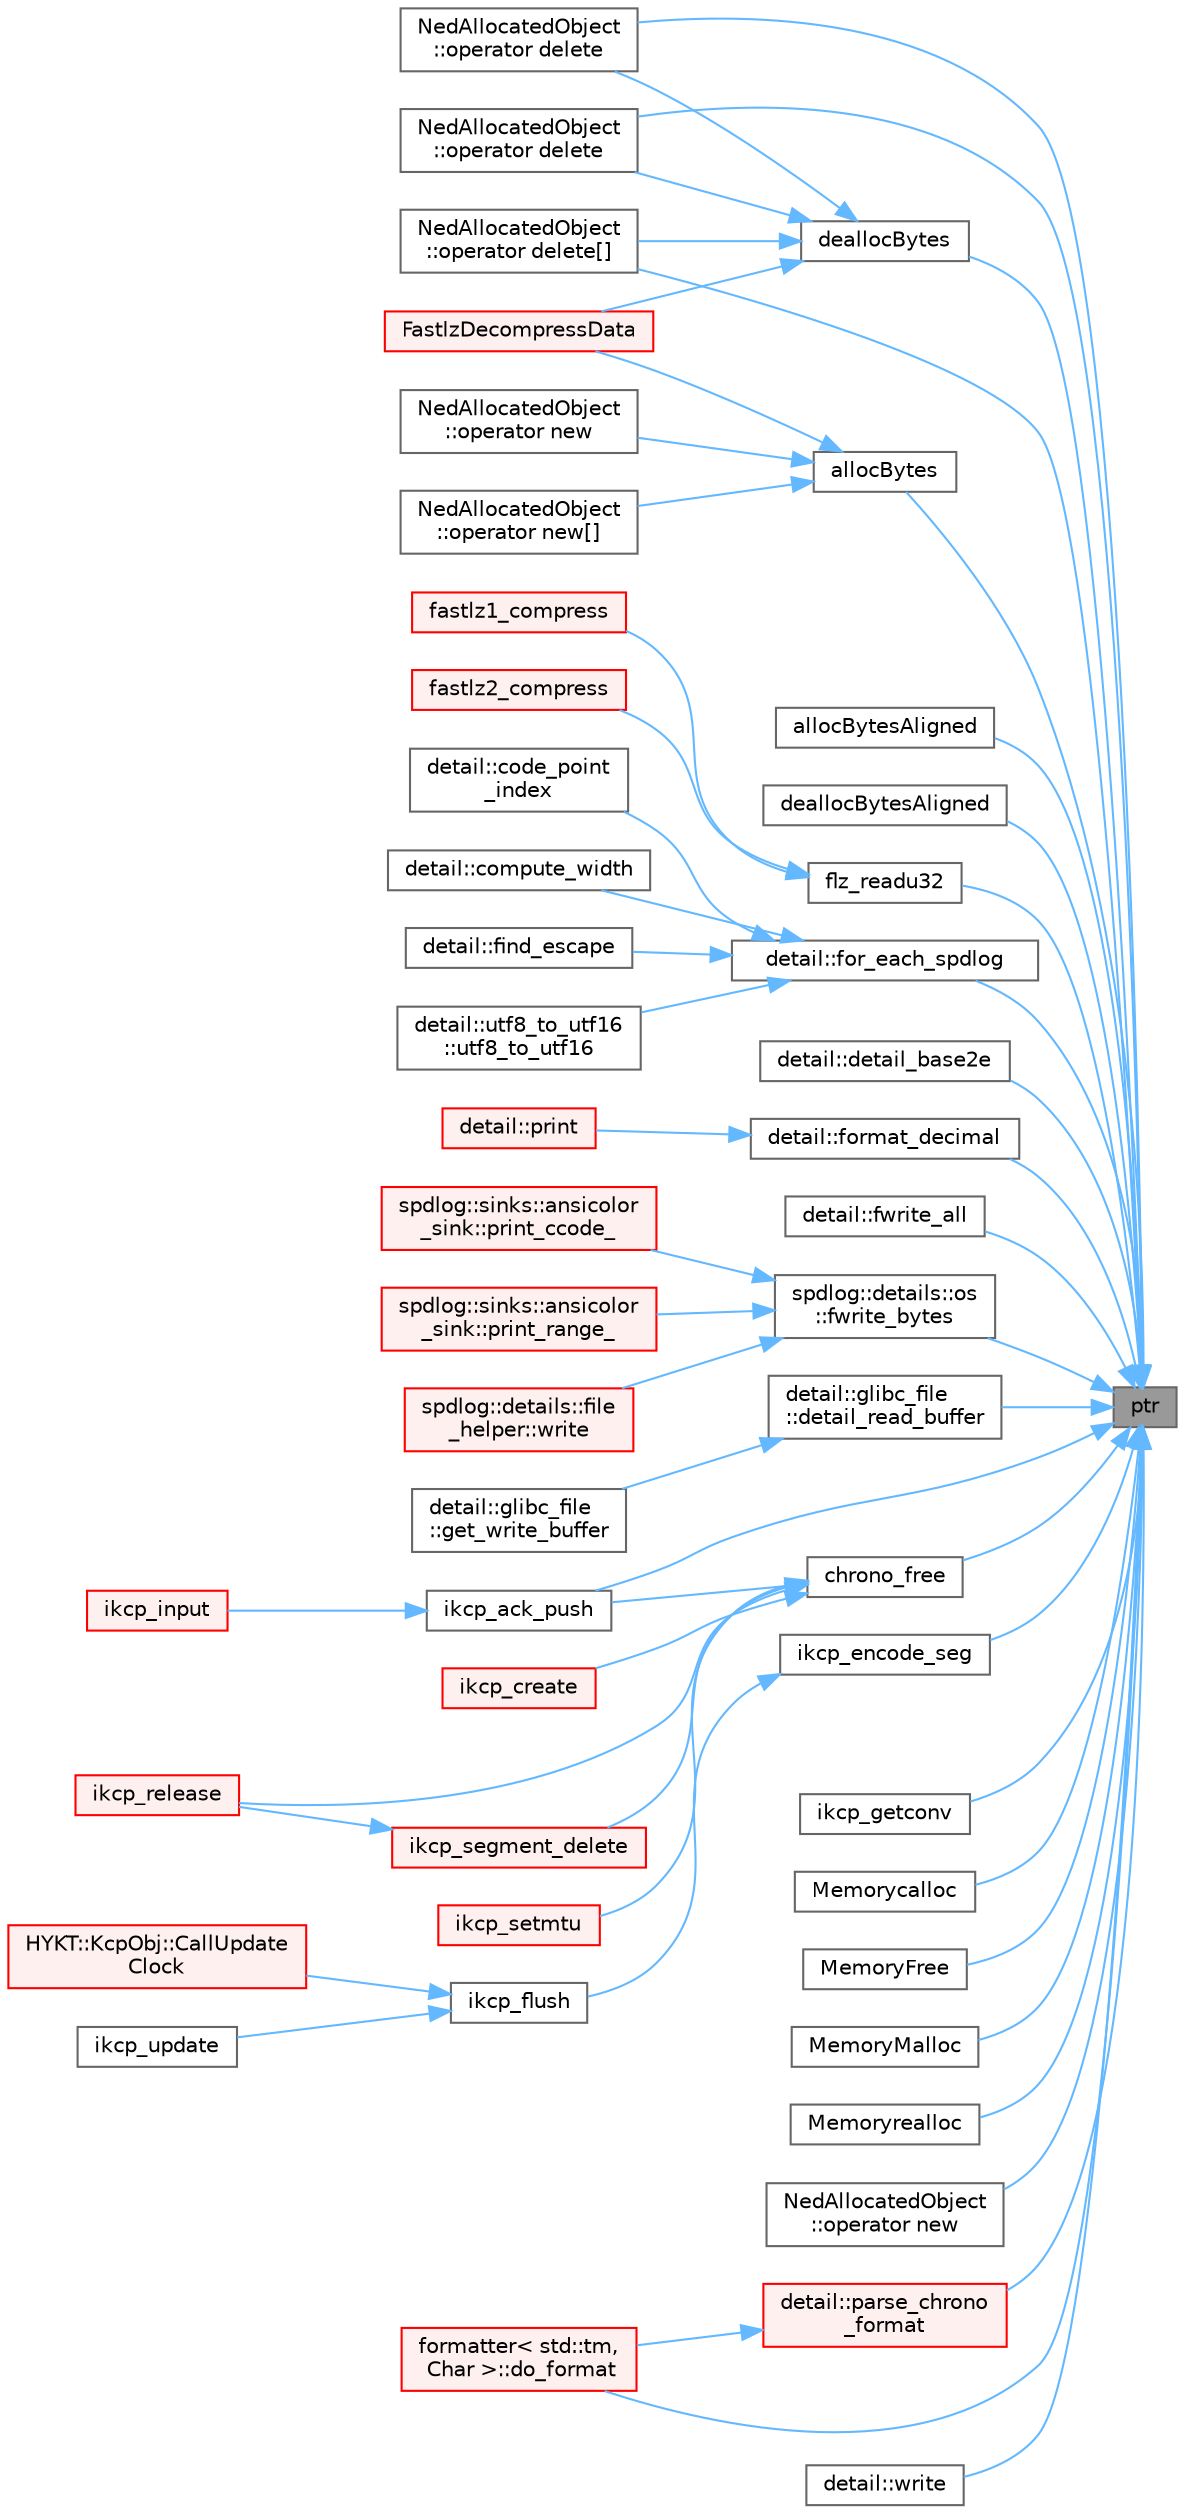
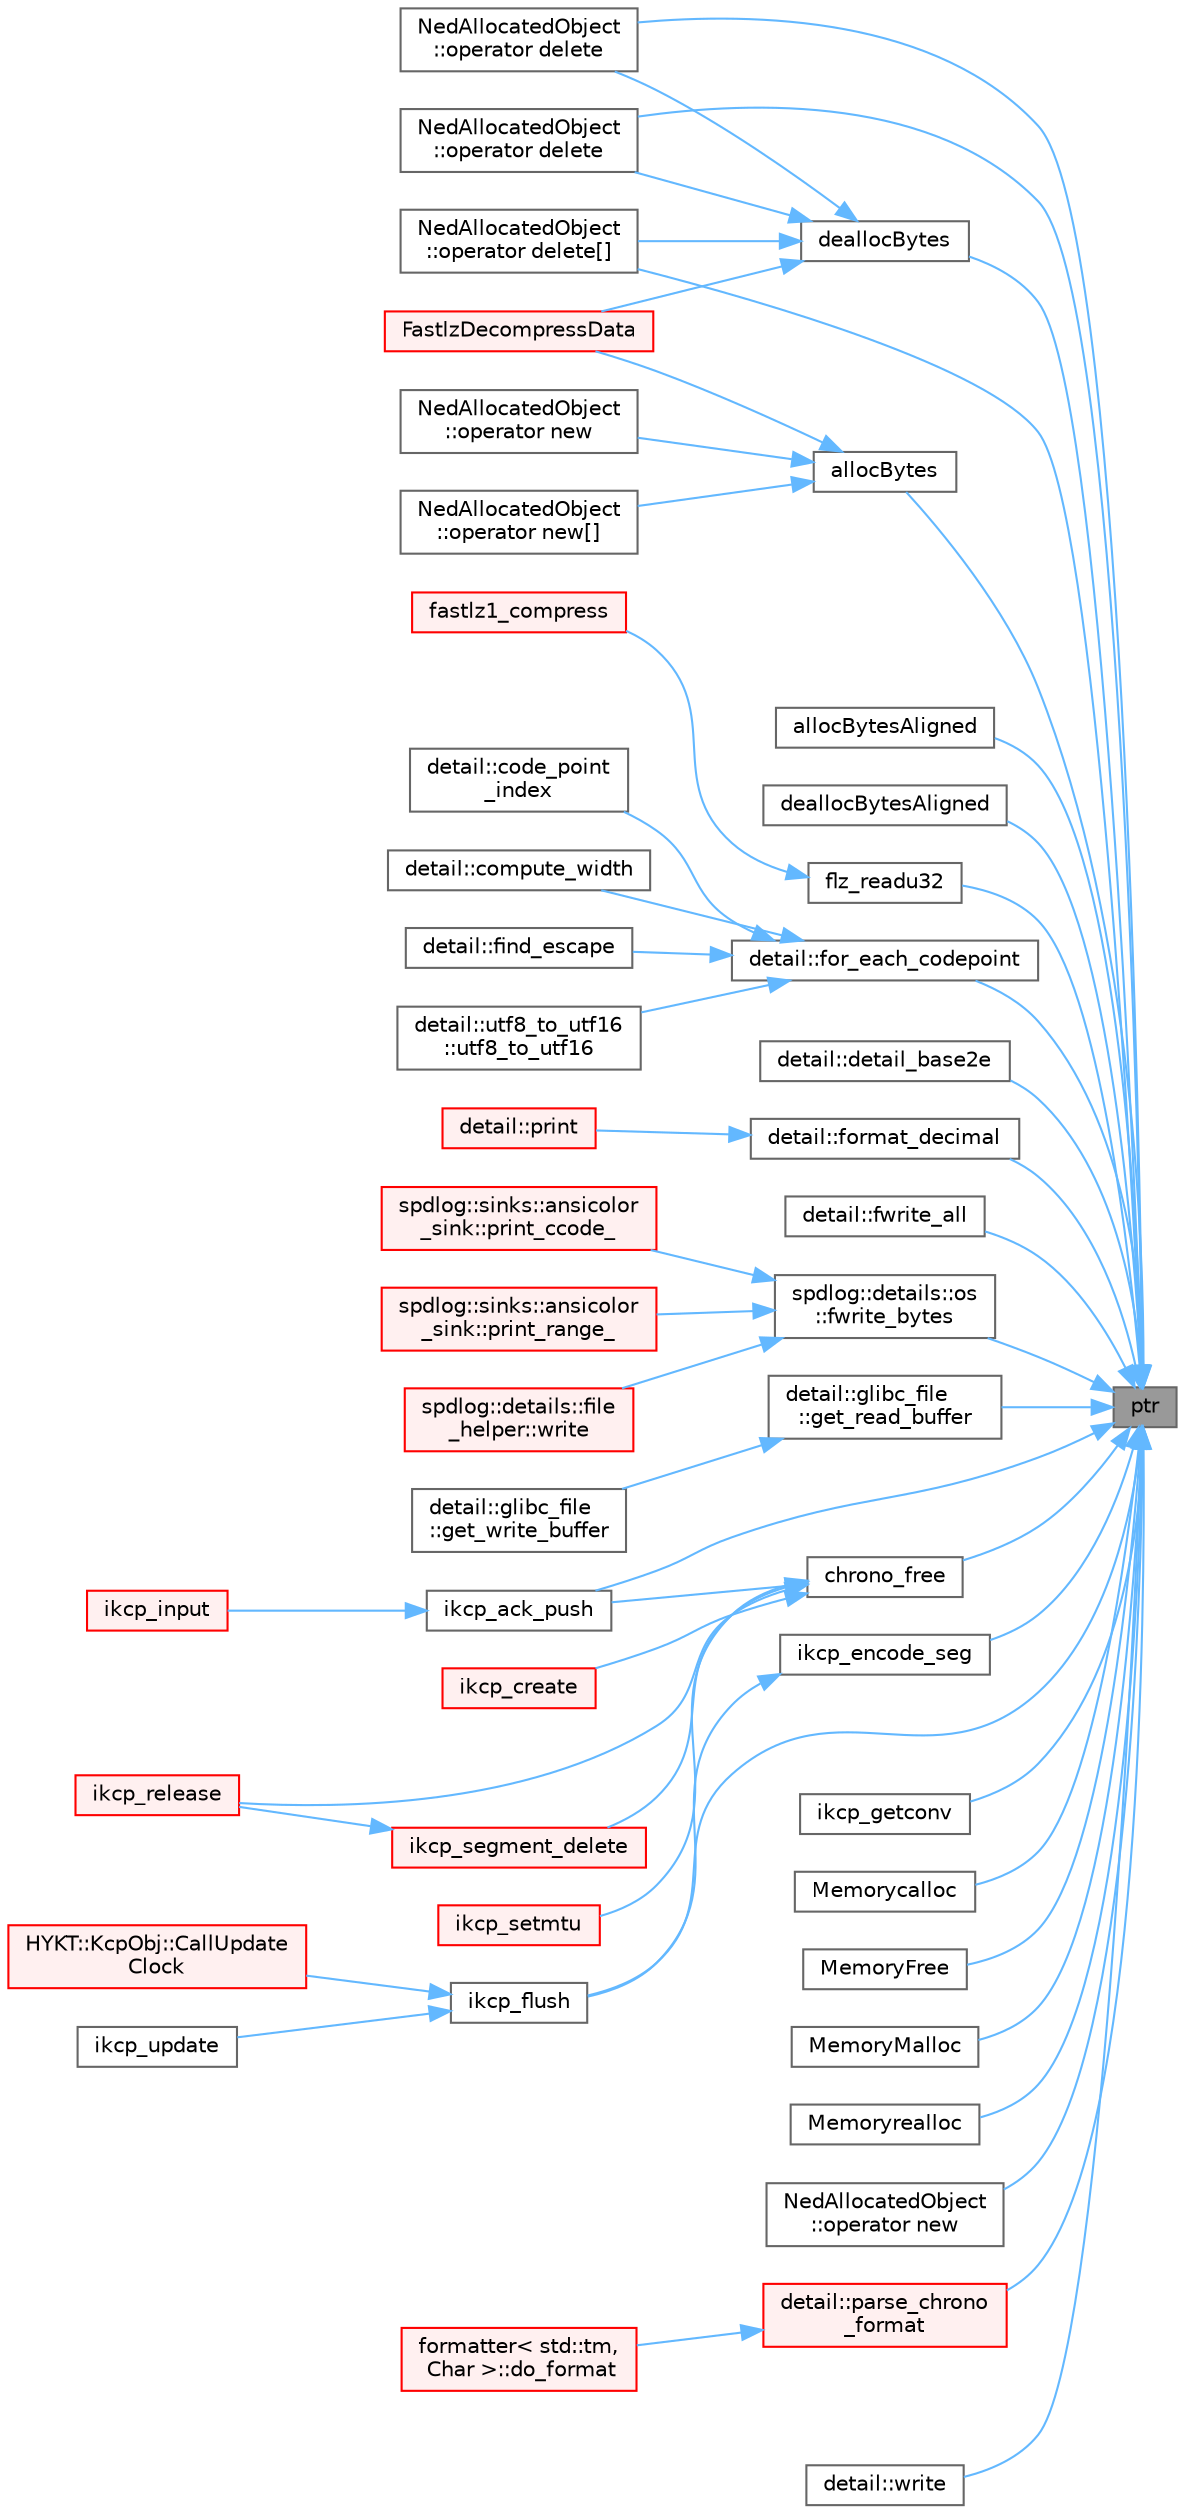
(519, 690) -> none
(885, 961) -> (885, 961)
(885, 1407) -> (885, 1407)
(1051, 2339) -> (877, 1734)
